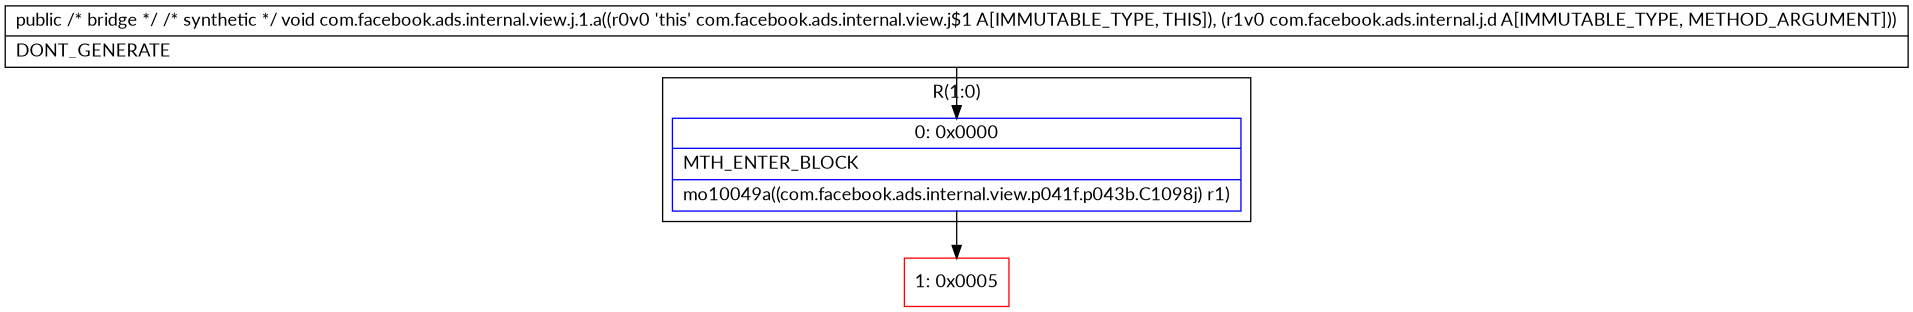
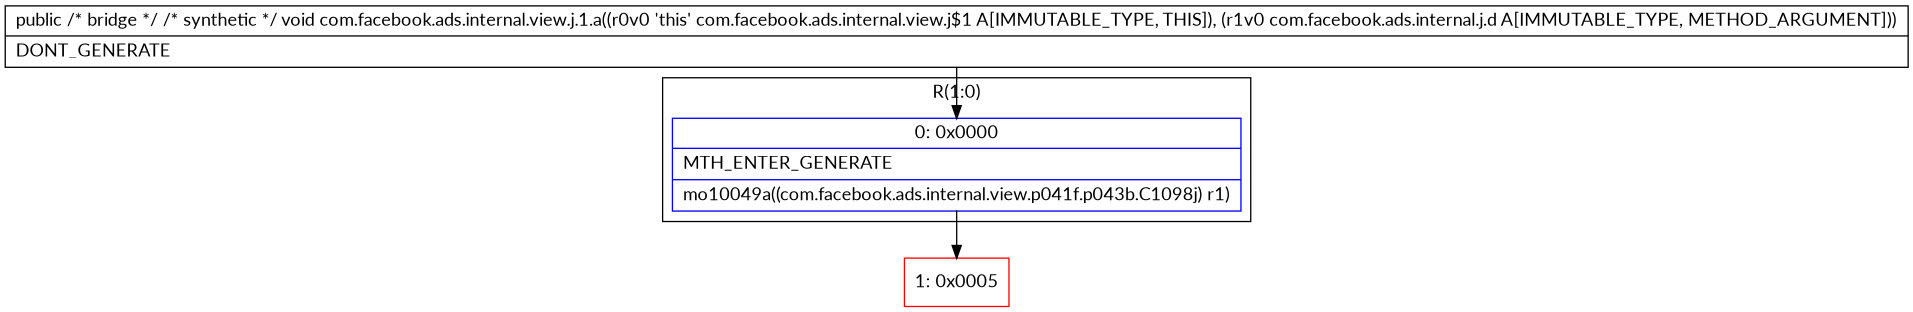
(771, 163) -> (788, 163)
